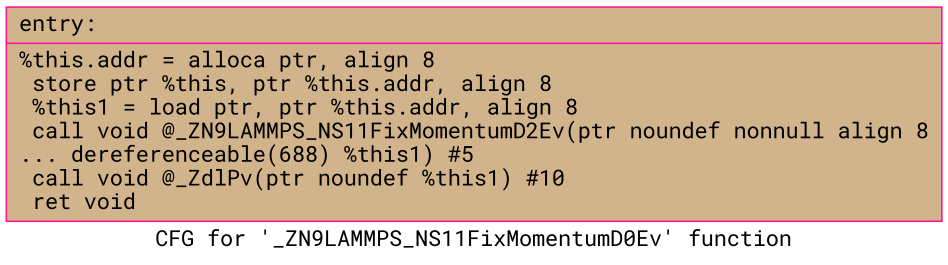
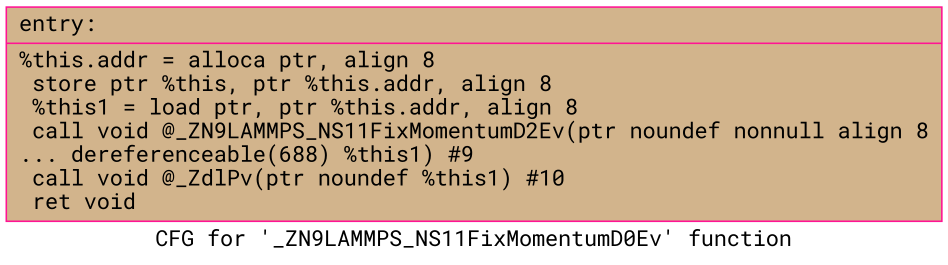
(246, 155) -> (246, 155)
